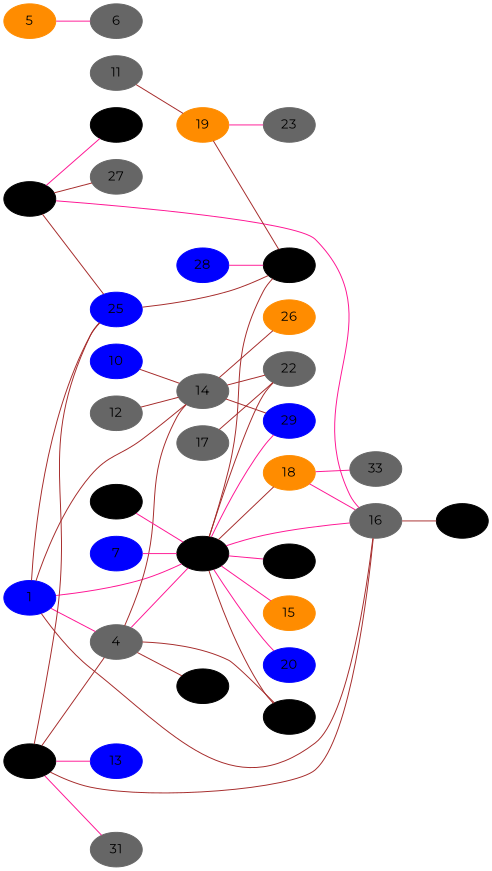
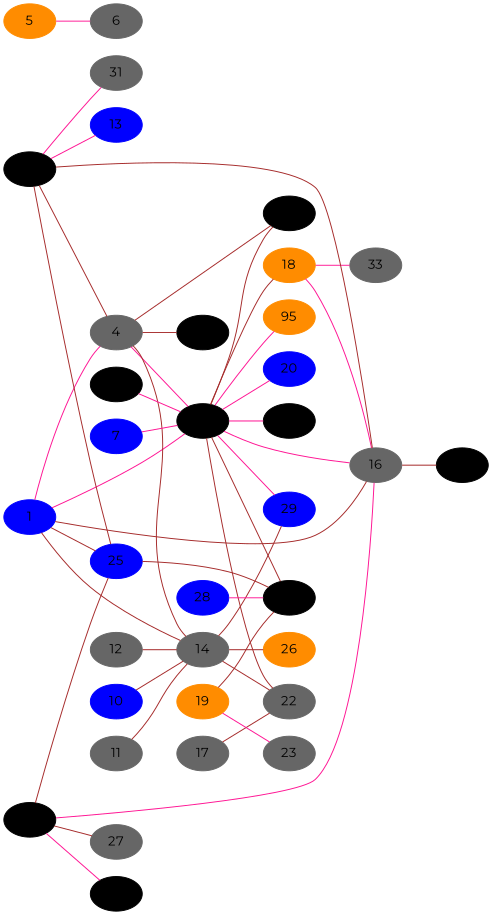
(160, 99) -> (160, 702)
(289, 613) -> (289, 317)
